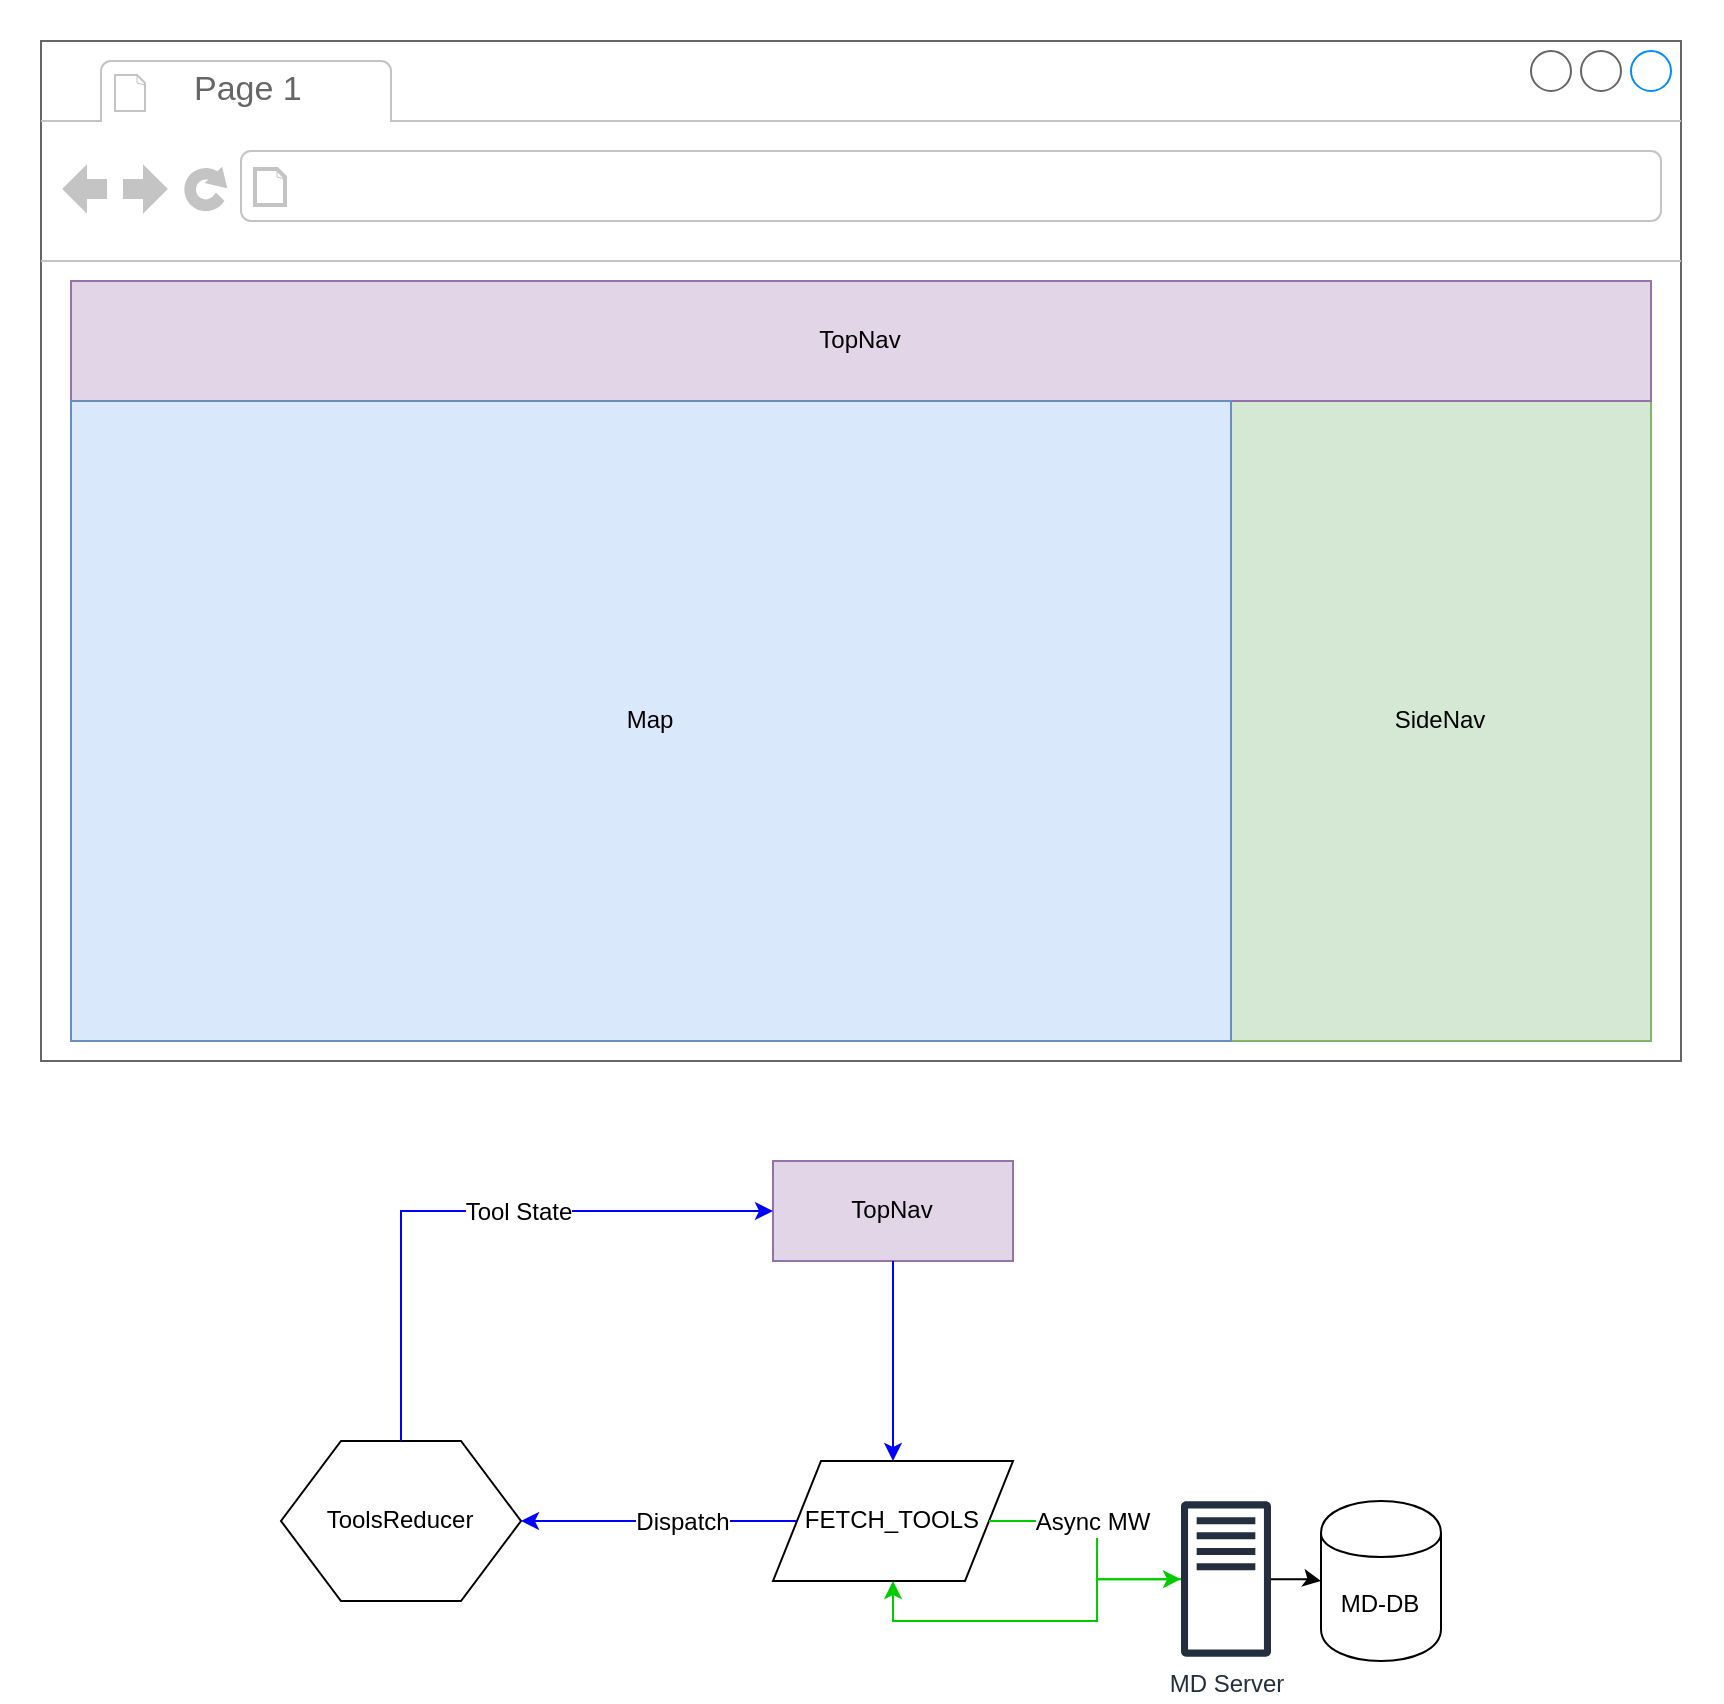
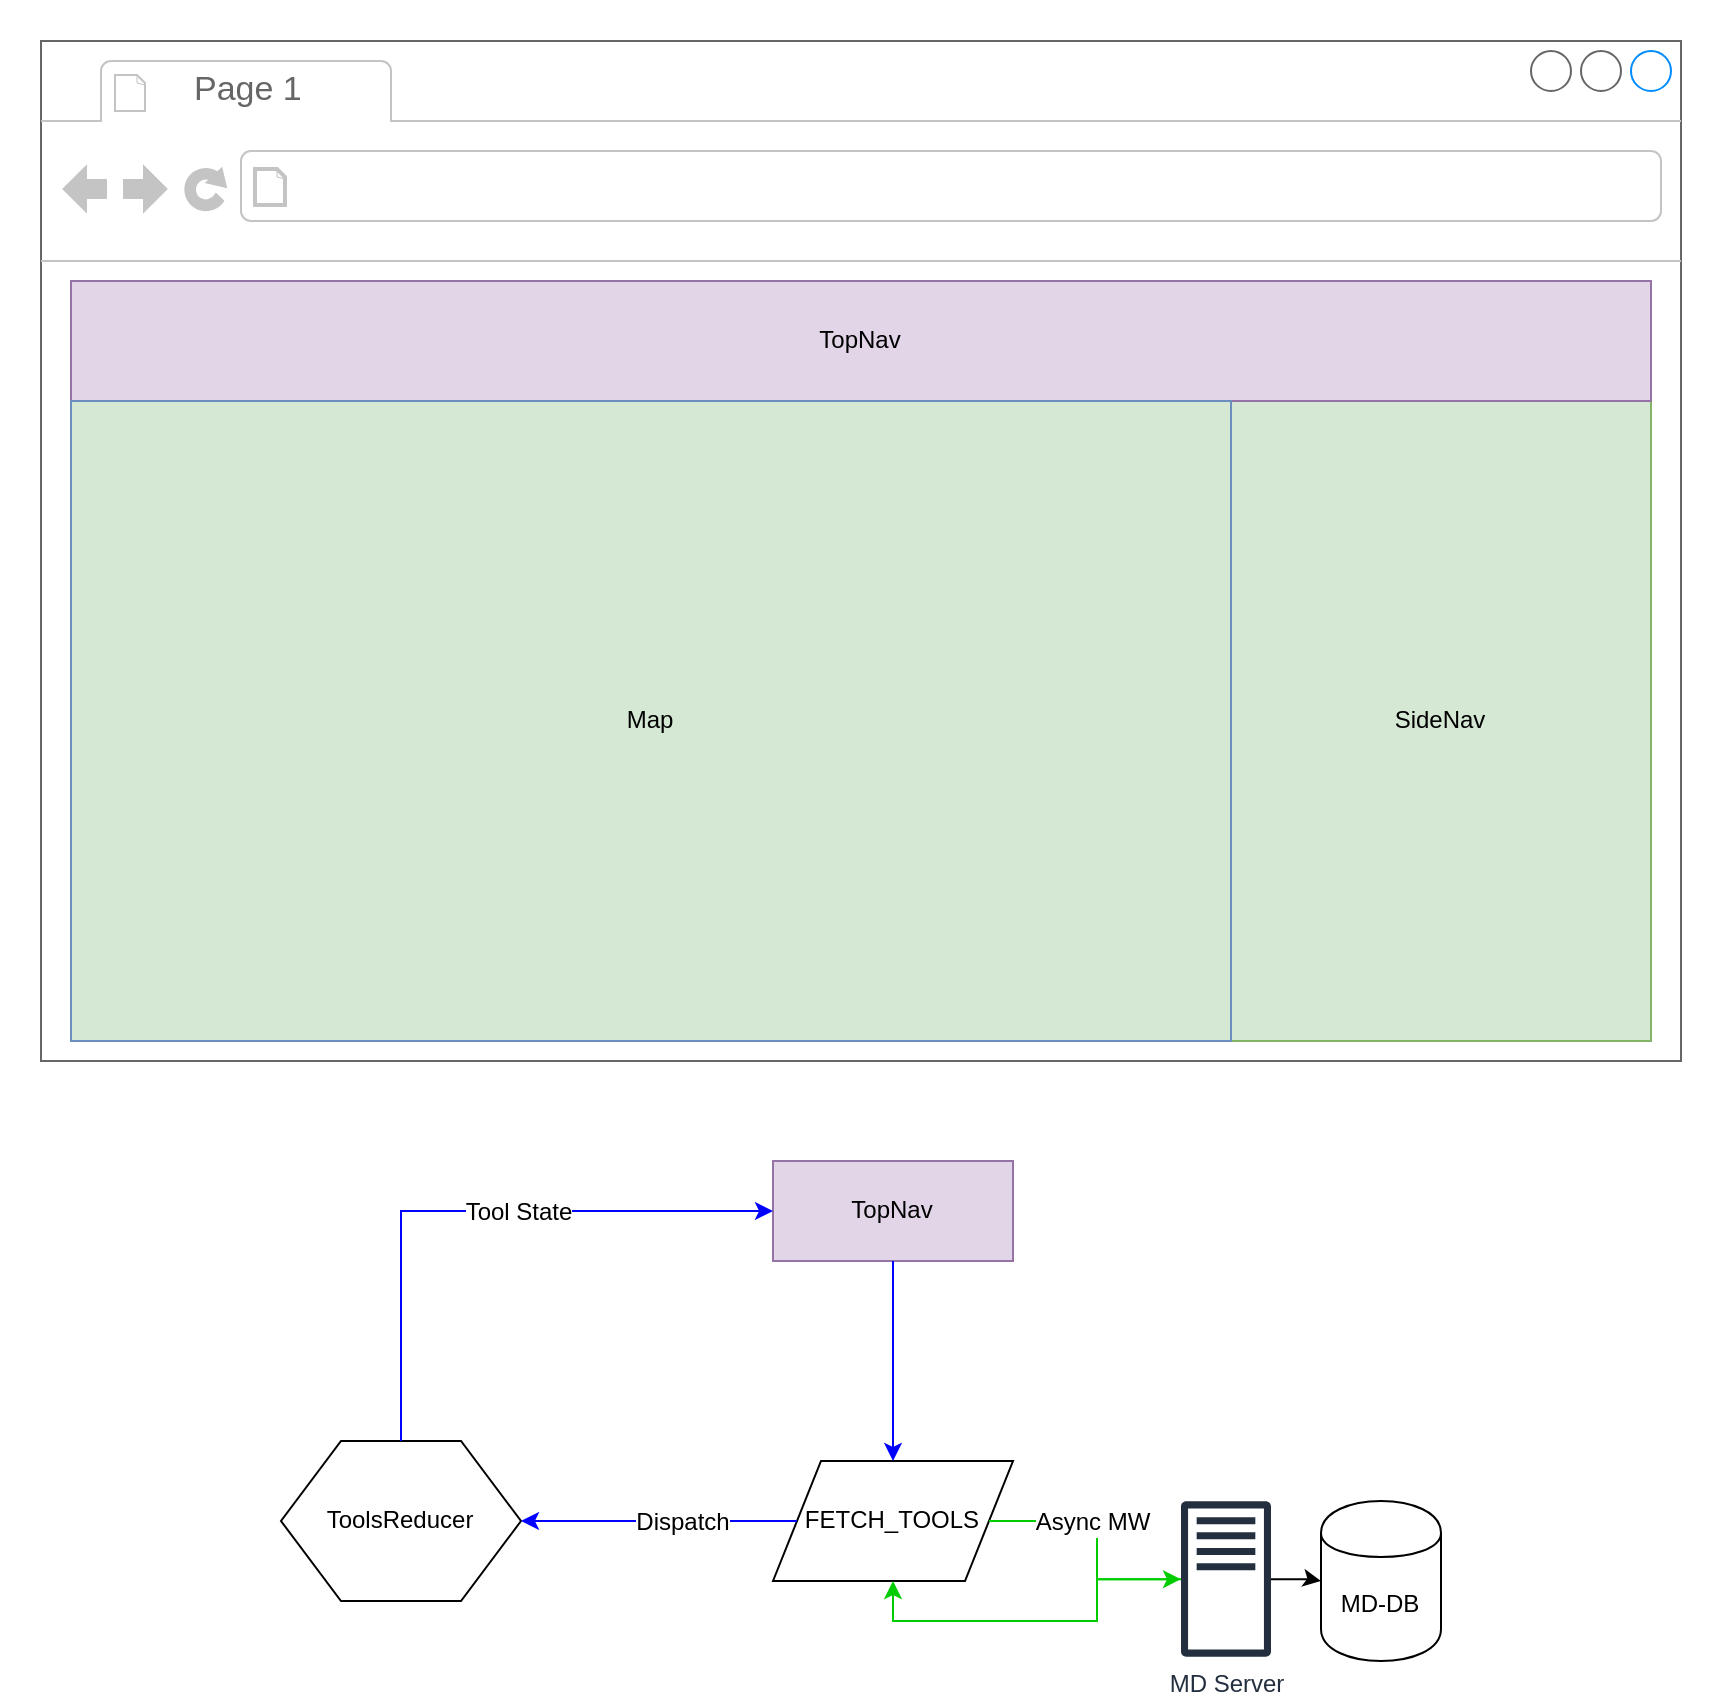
(651, 721) -> (651, 721)
